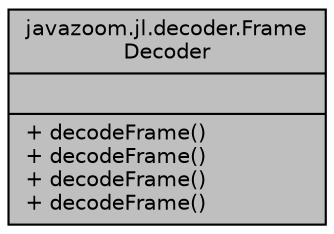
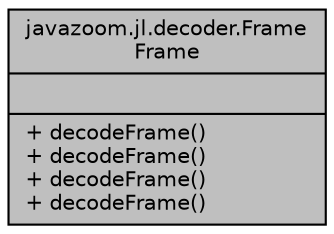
(167, 52) -> (167, 52)
